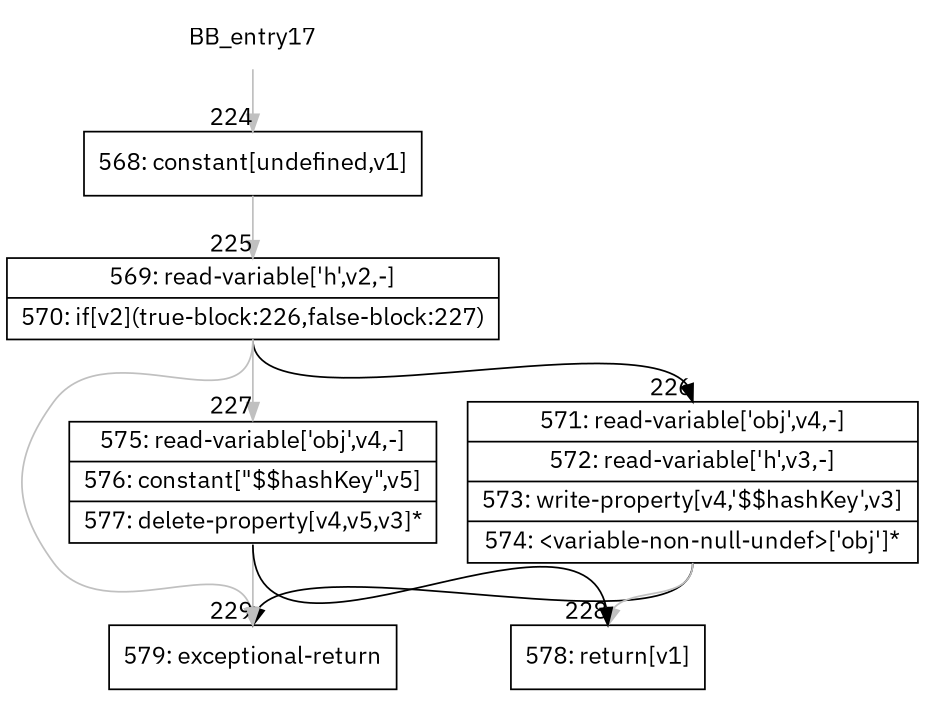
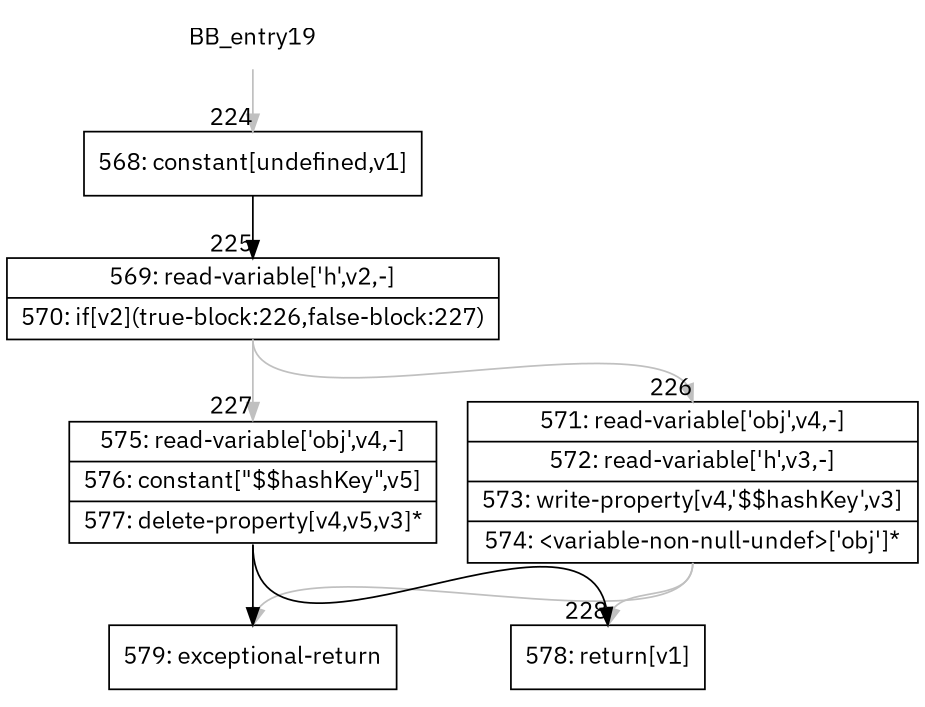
(253, 38) -> (253, 38)
(253, 218) -> (253, 218)
(464, 371) -> (464, 371)
(23, 474) -> none
(253, 578) -> (253, 578)
(481, 595) -> (481, 595)
